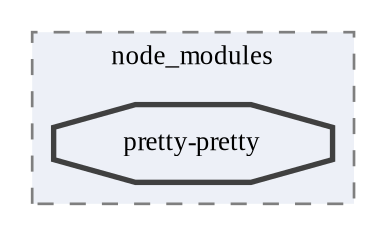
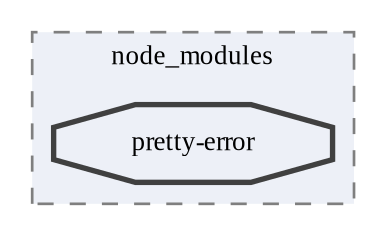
(193, 143) -> (193, 143)
